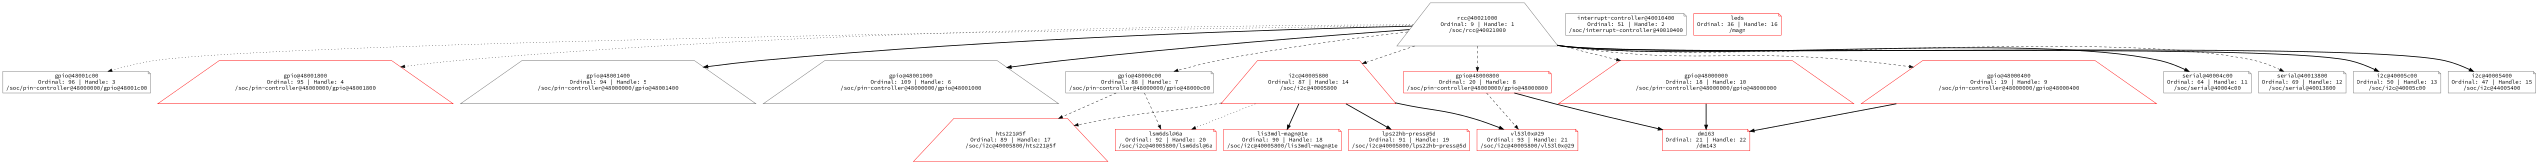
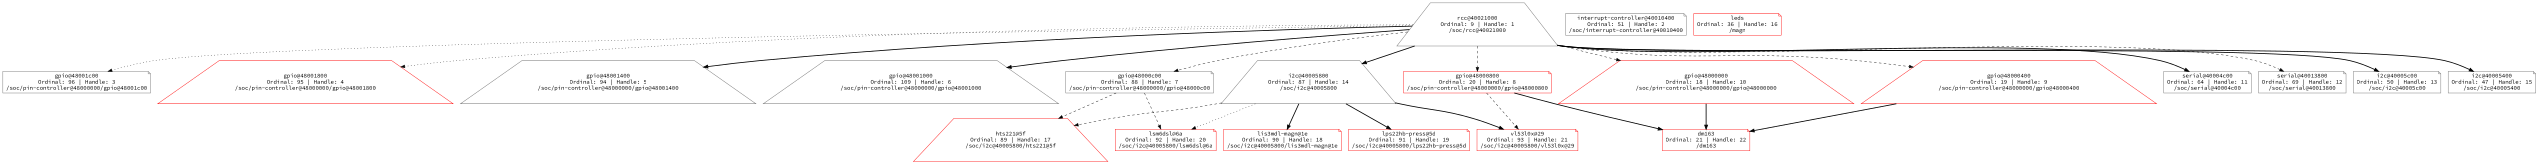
(1390, 54) -> (1390, 54)
(1309, 82) -> (1309, 82)
(2492, 82) -> (2492, 82)
(1706, 140) -> (1706, 140)
